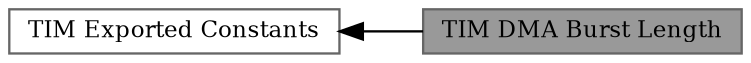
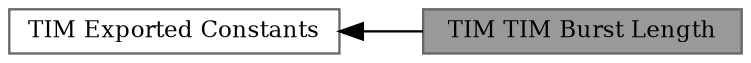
(582, 31) -> (582, 31)
